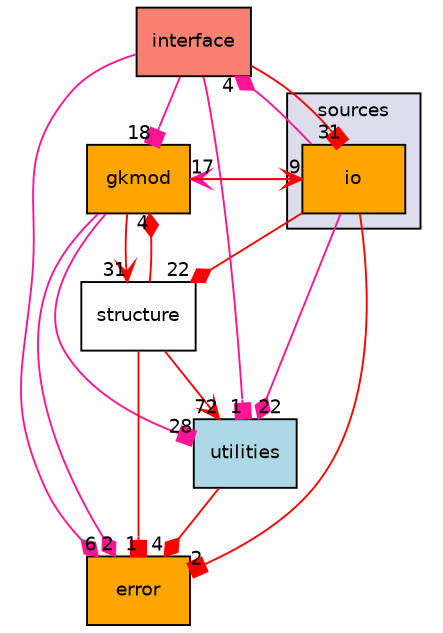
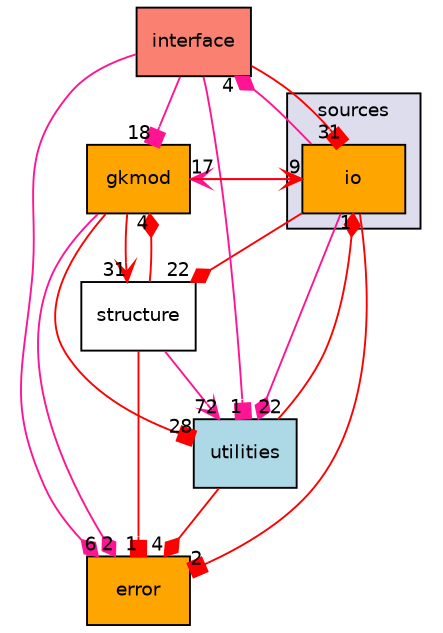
none -> (332, 335)
(62, 345) -> (62, 345)
(186, 377) -> (186, 377)
